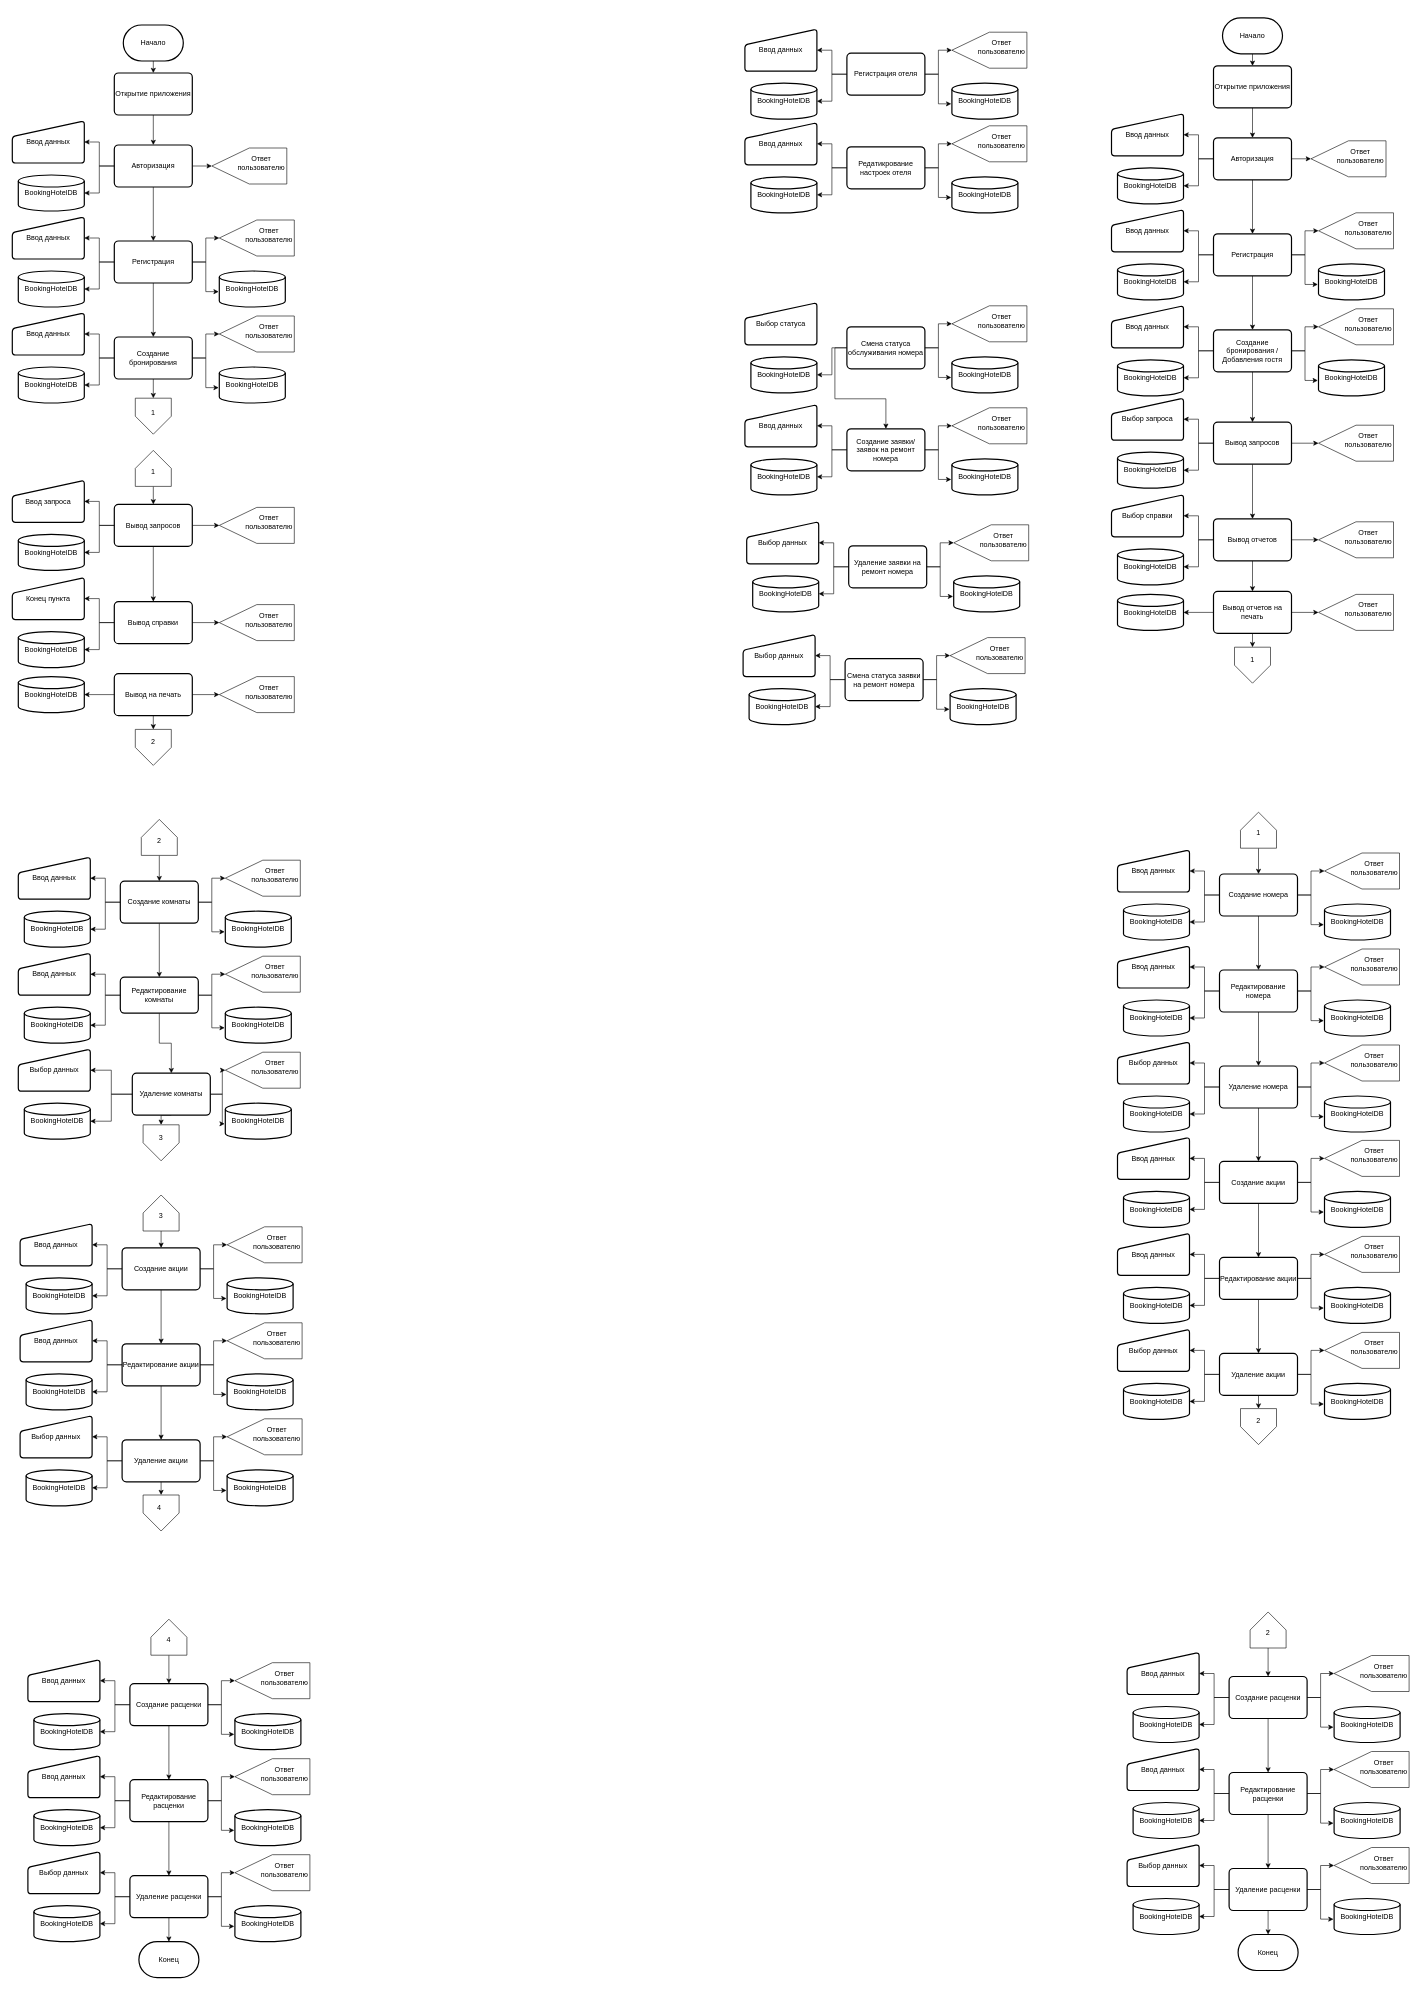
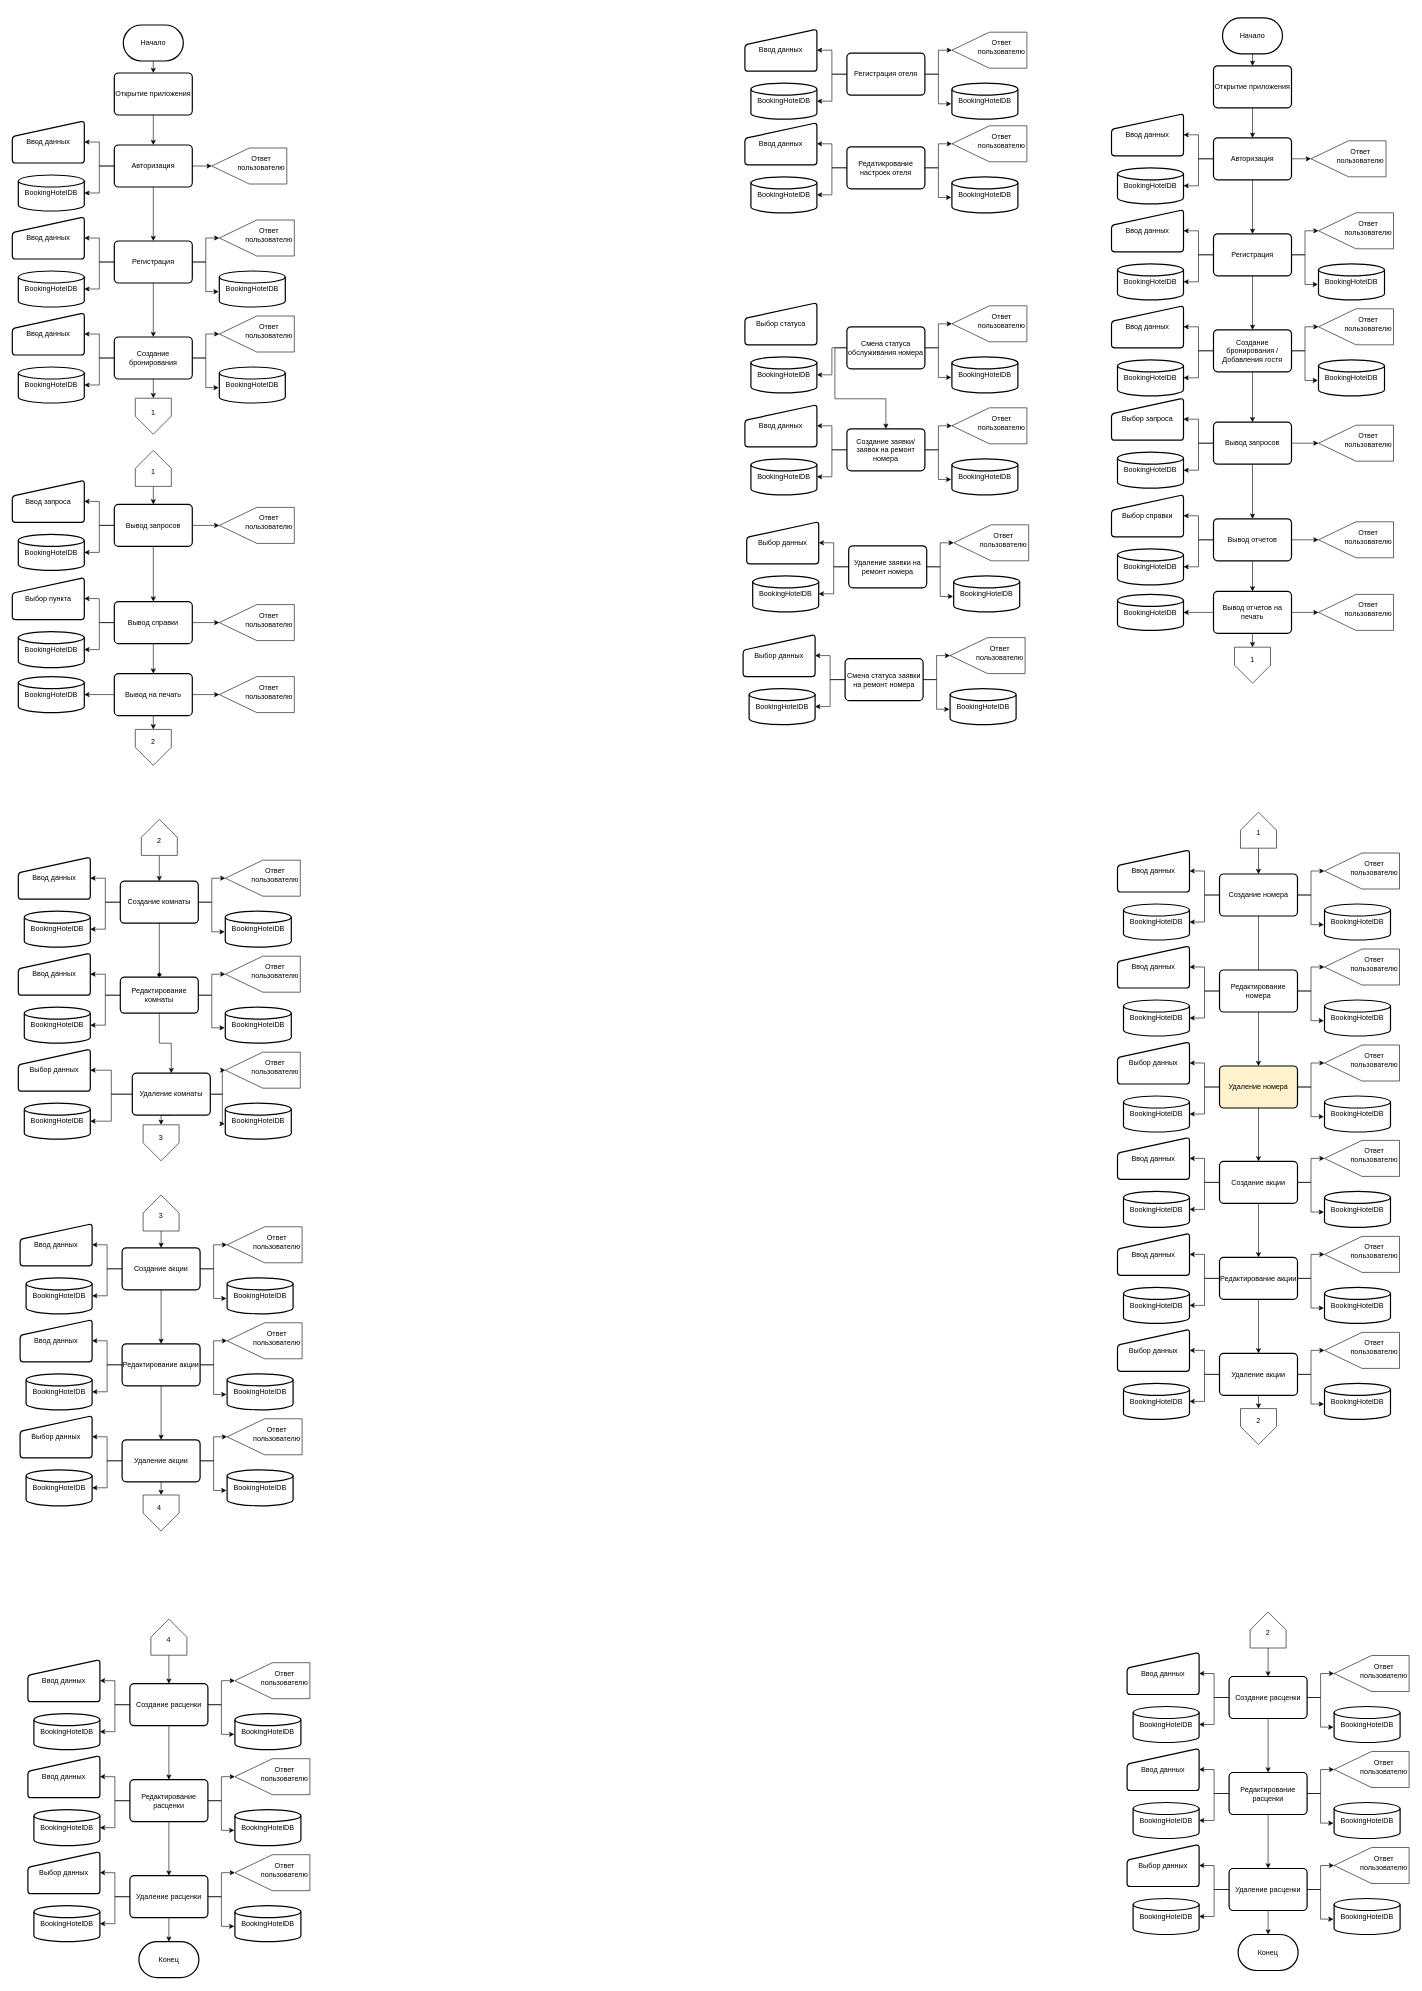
(48, 599) -> (48, 599)
none -> (153, 668)
(1259, 964) -> (1259, 966)
(159, 971) -> (159, 971)
(1259, 1087) -> (1259, 1087)
